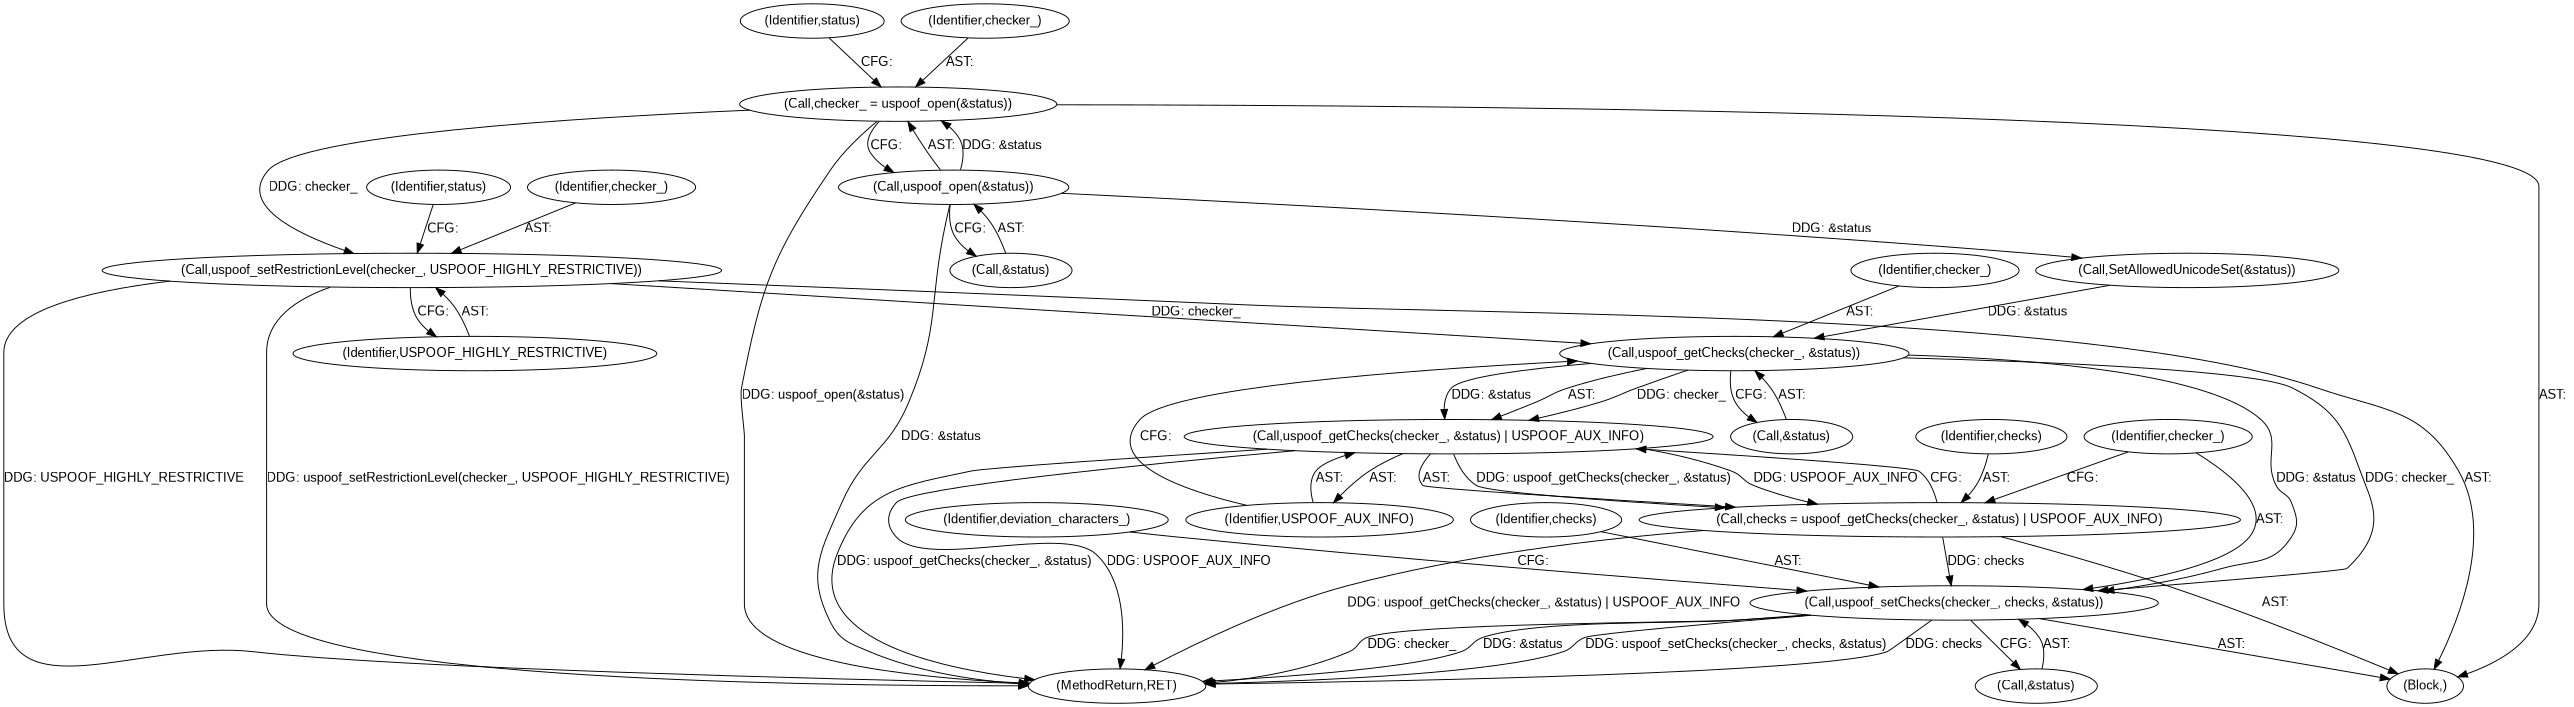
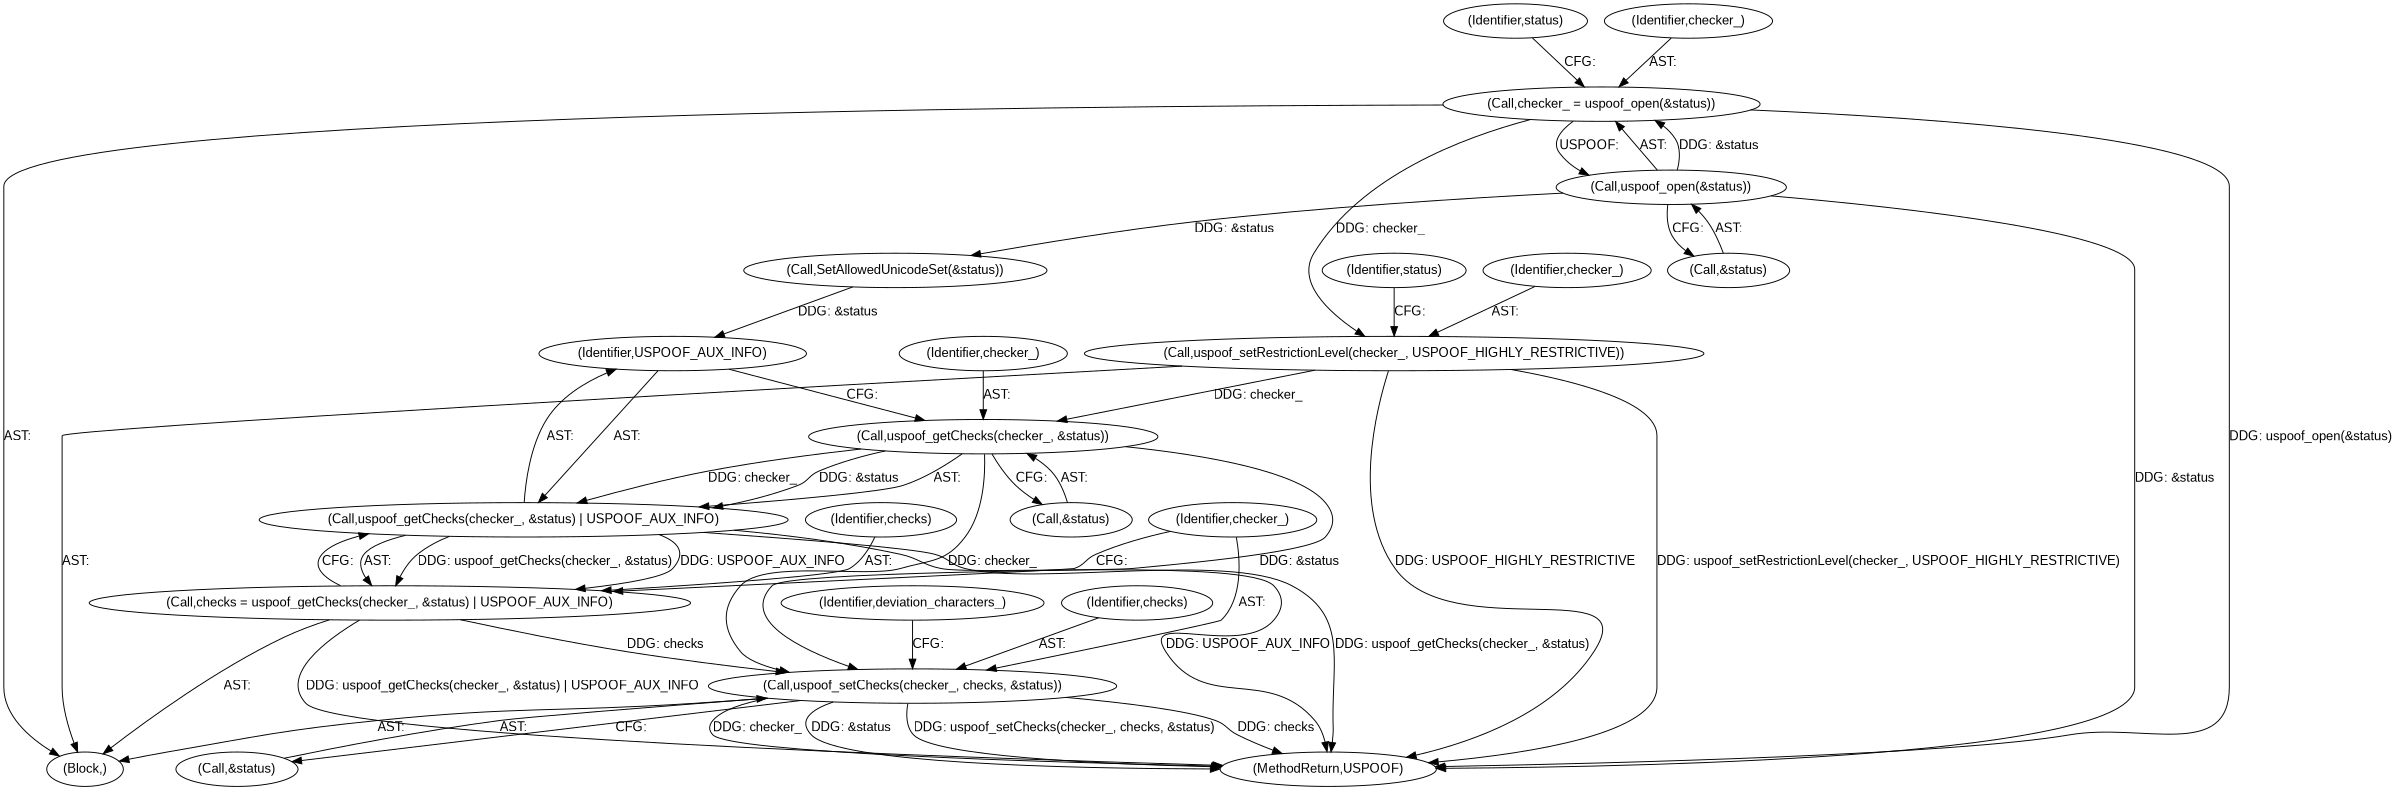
(888, 146) -> (1591, 146)
(1967, 311) -> (788, 310)
(475, 354) -> none
(1117, 686) -> (1328, 769)
